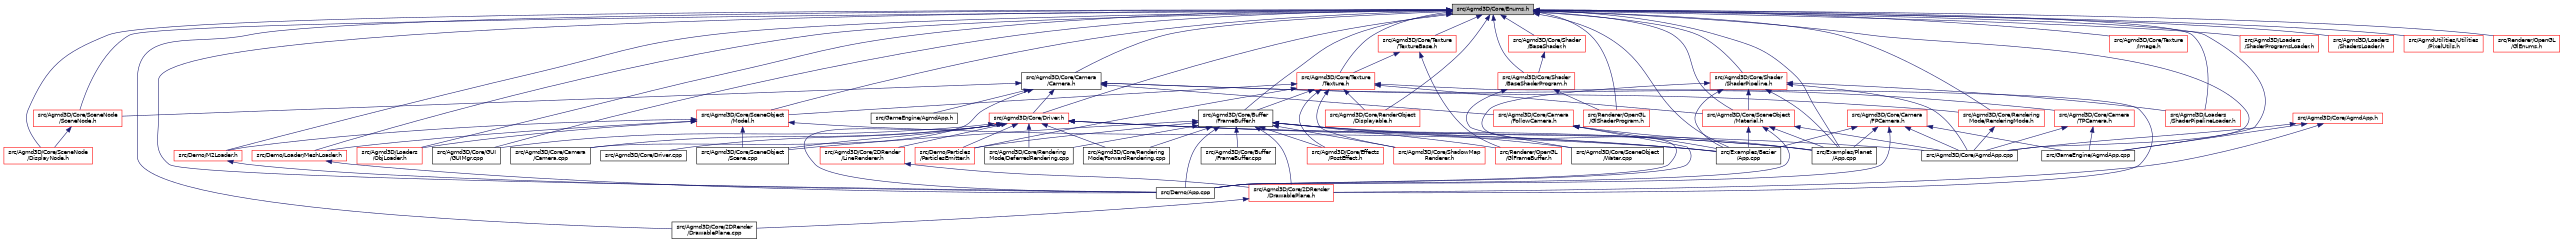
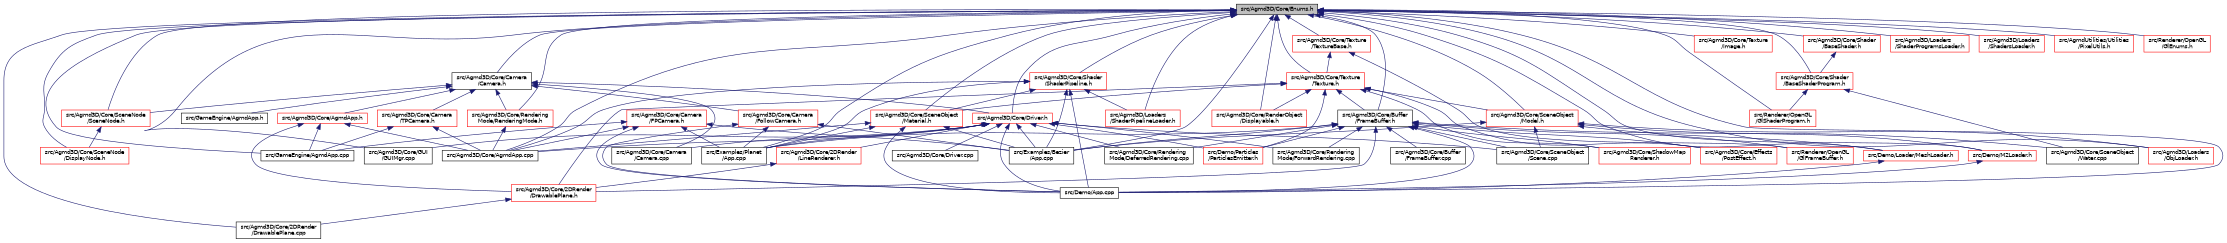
none -> (397, 102)
